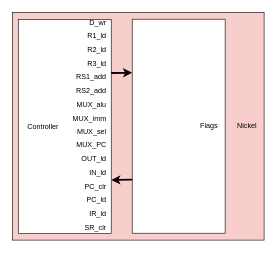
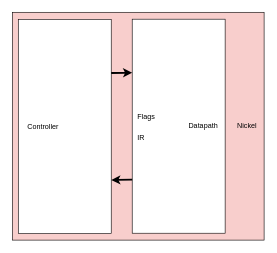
(89, 125) -> none
(215, 126) -> (208, 126)
none -> (155, 127)
